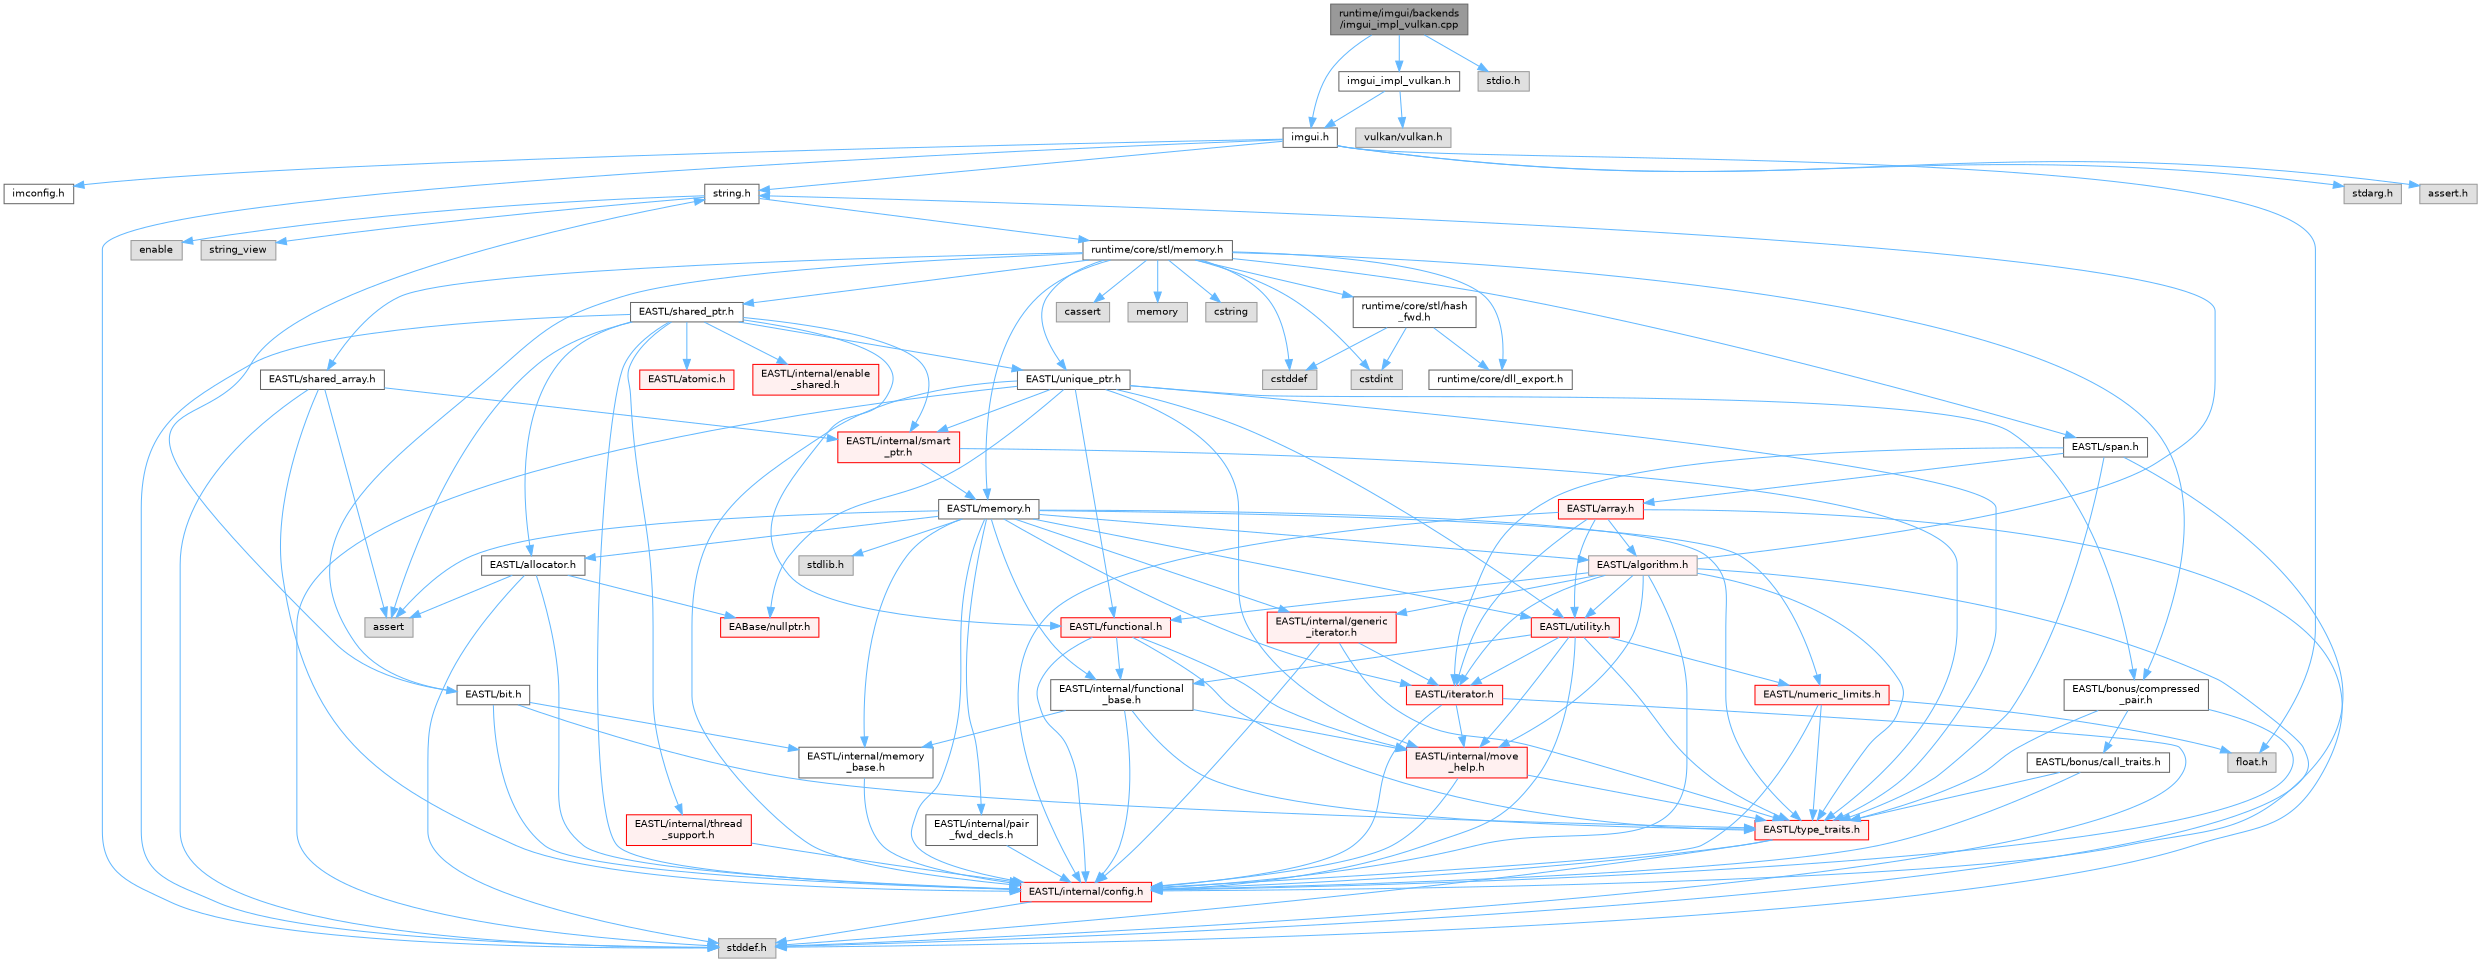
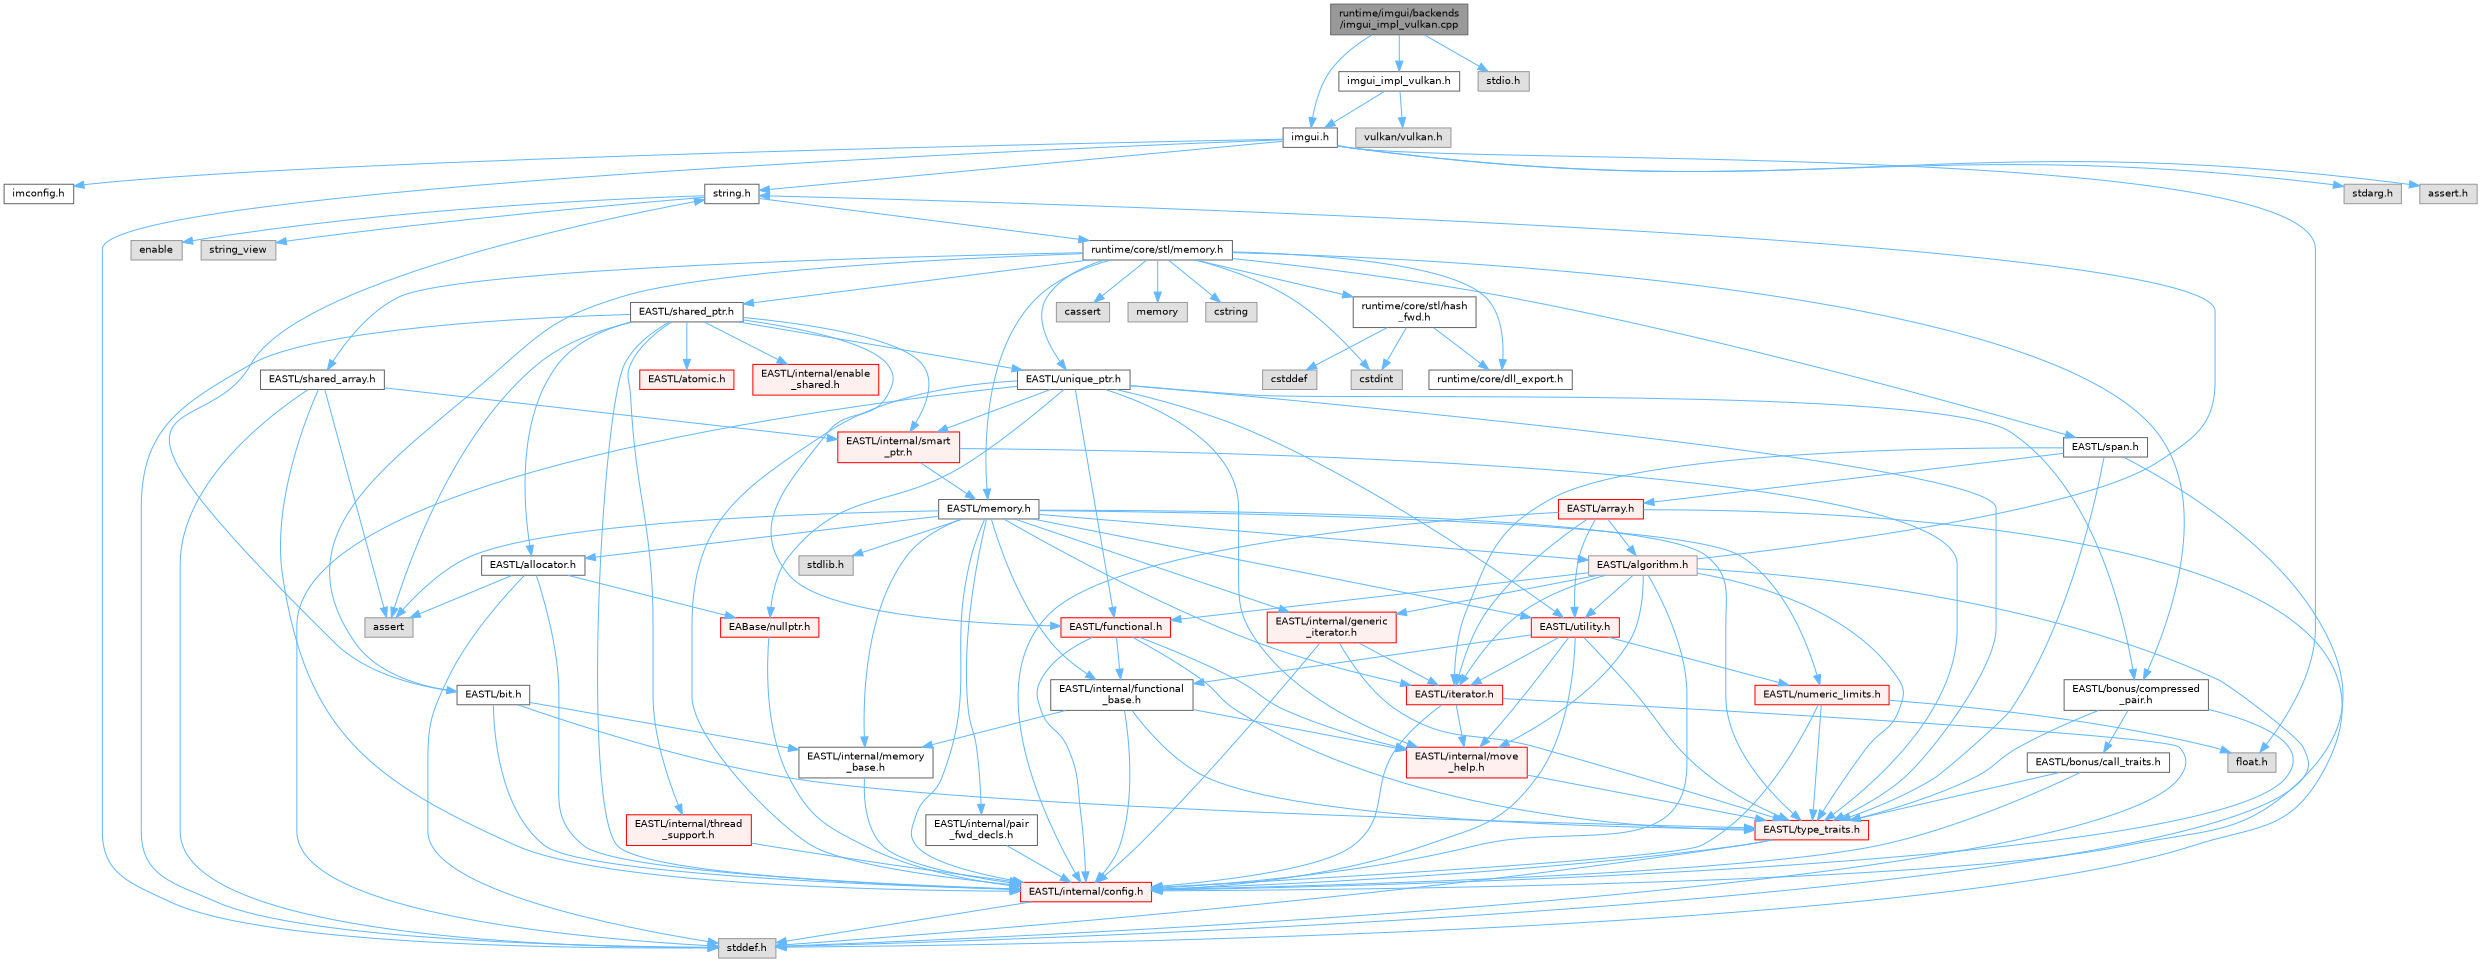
(1263, 294) -> none
(1334, 863) -> (823, 822)
